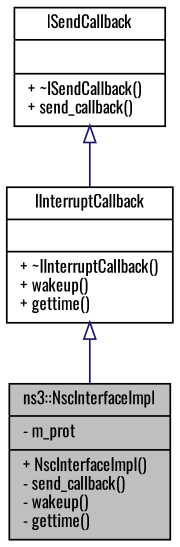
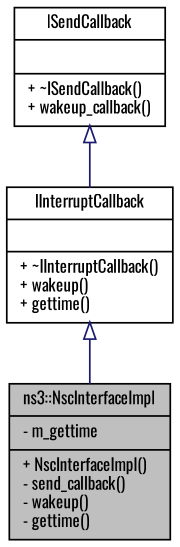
(80, 108) -> (90, 108)
(49, 432) -> (61, 432)
